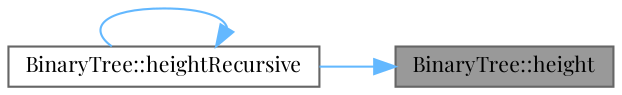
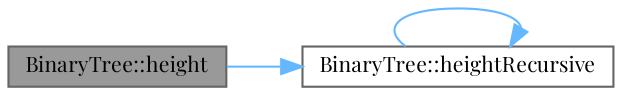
(347, 67) -> (254, 67)
